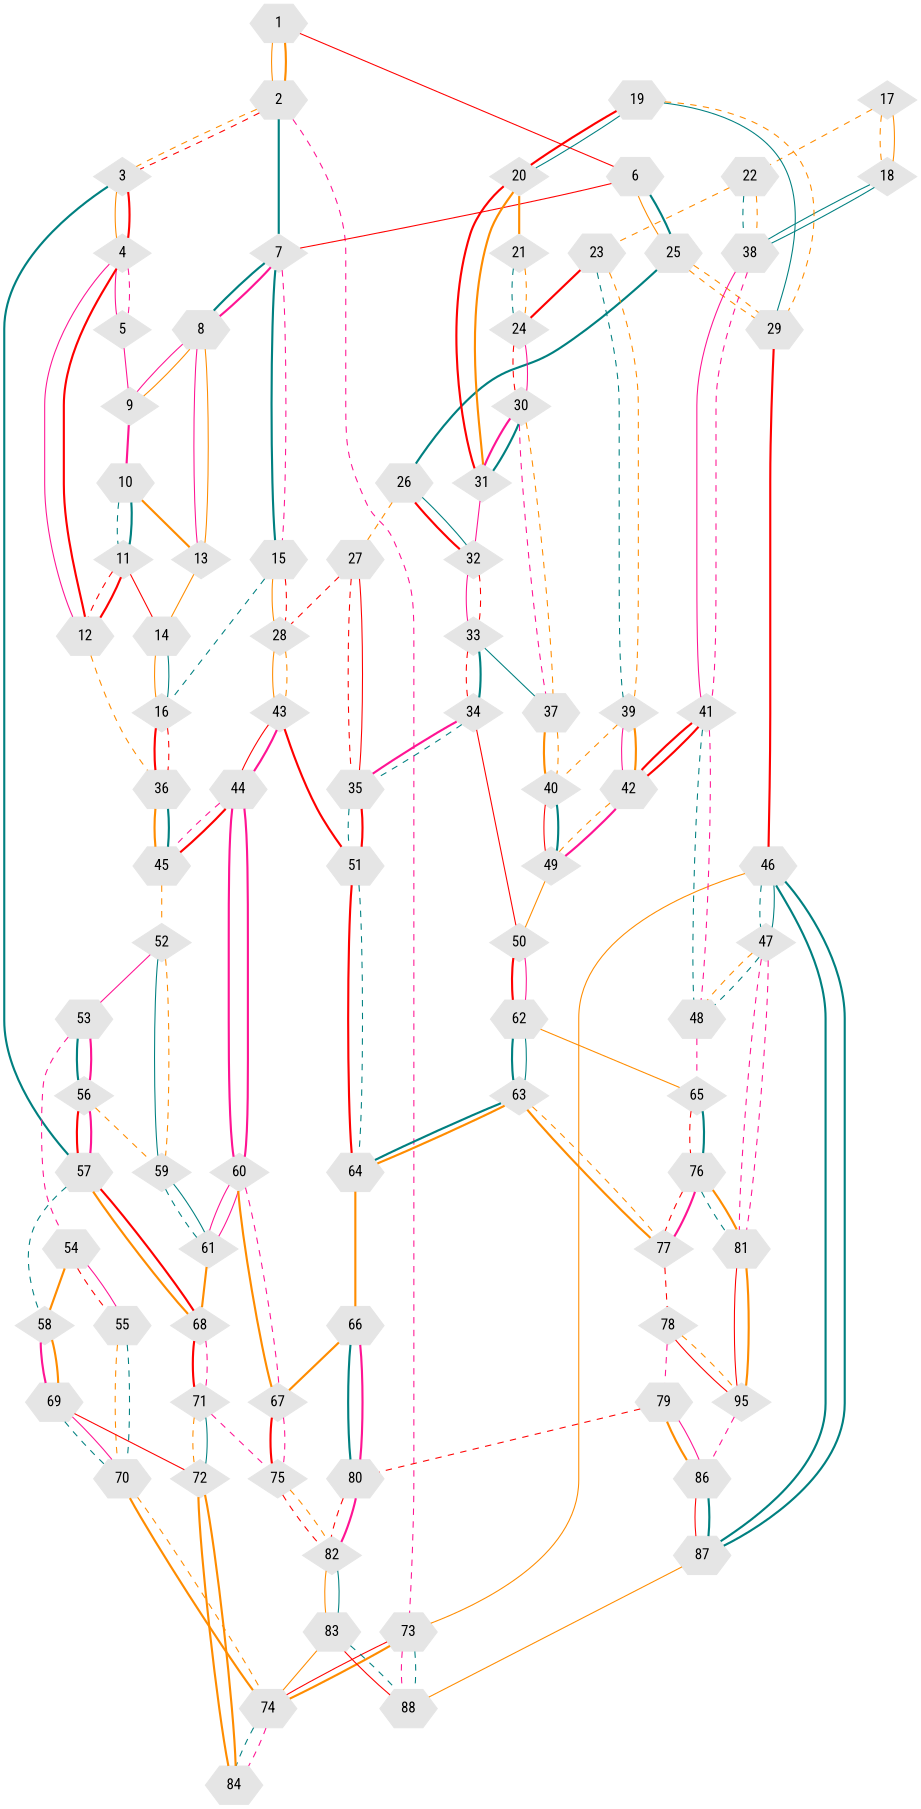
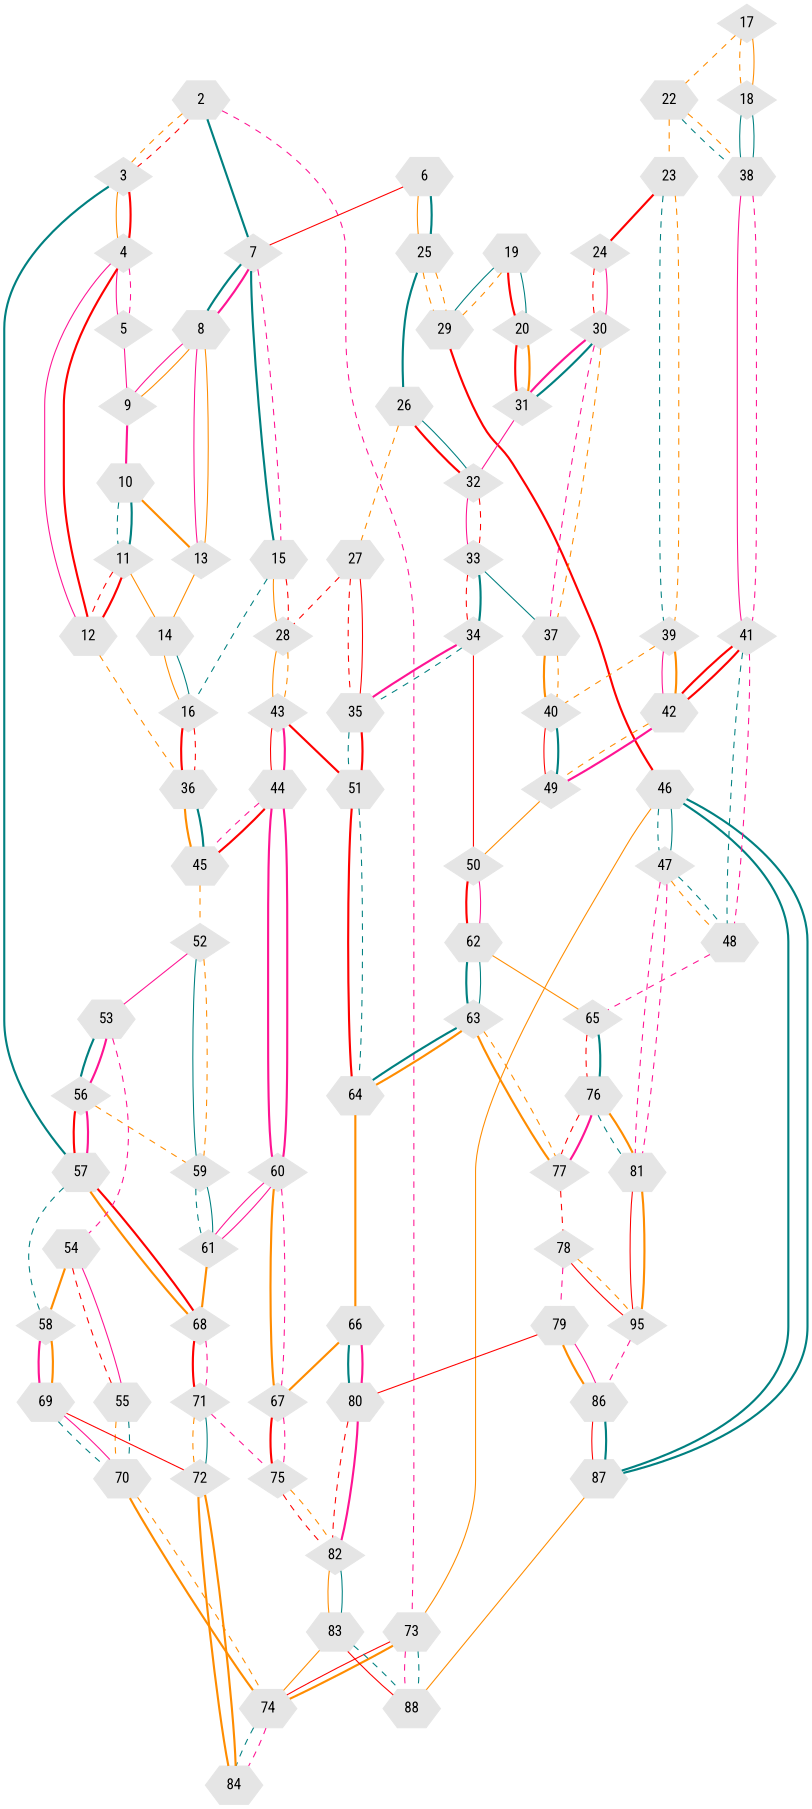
(279, 23) -> none
(519, 253) -> none
(141, 596) -> (143, 595)
(510, 1440) -> (457, 1364)
